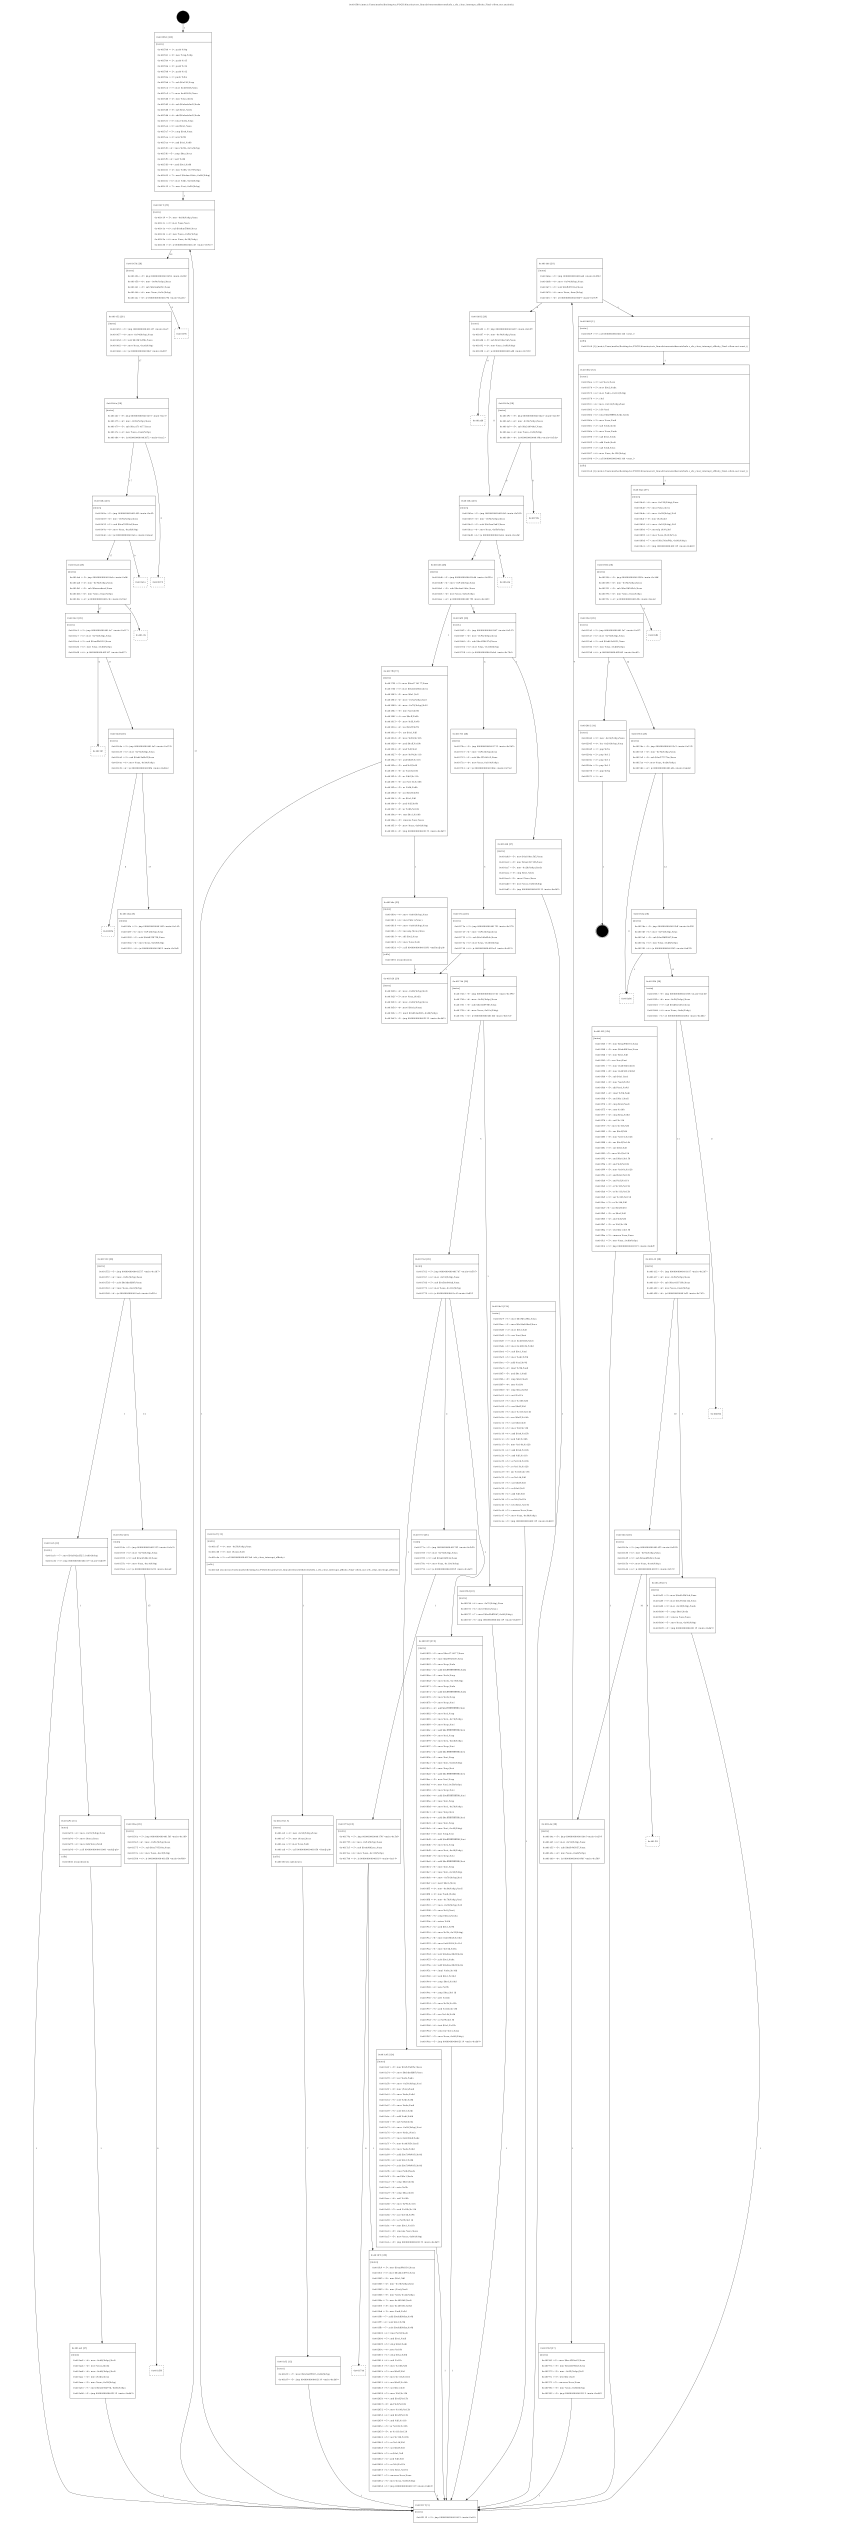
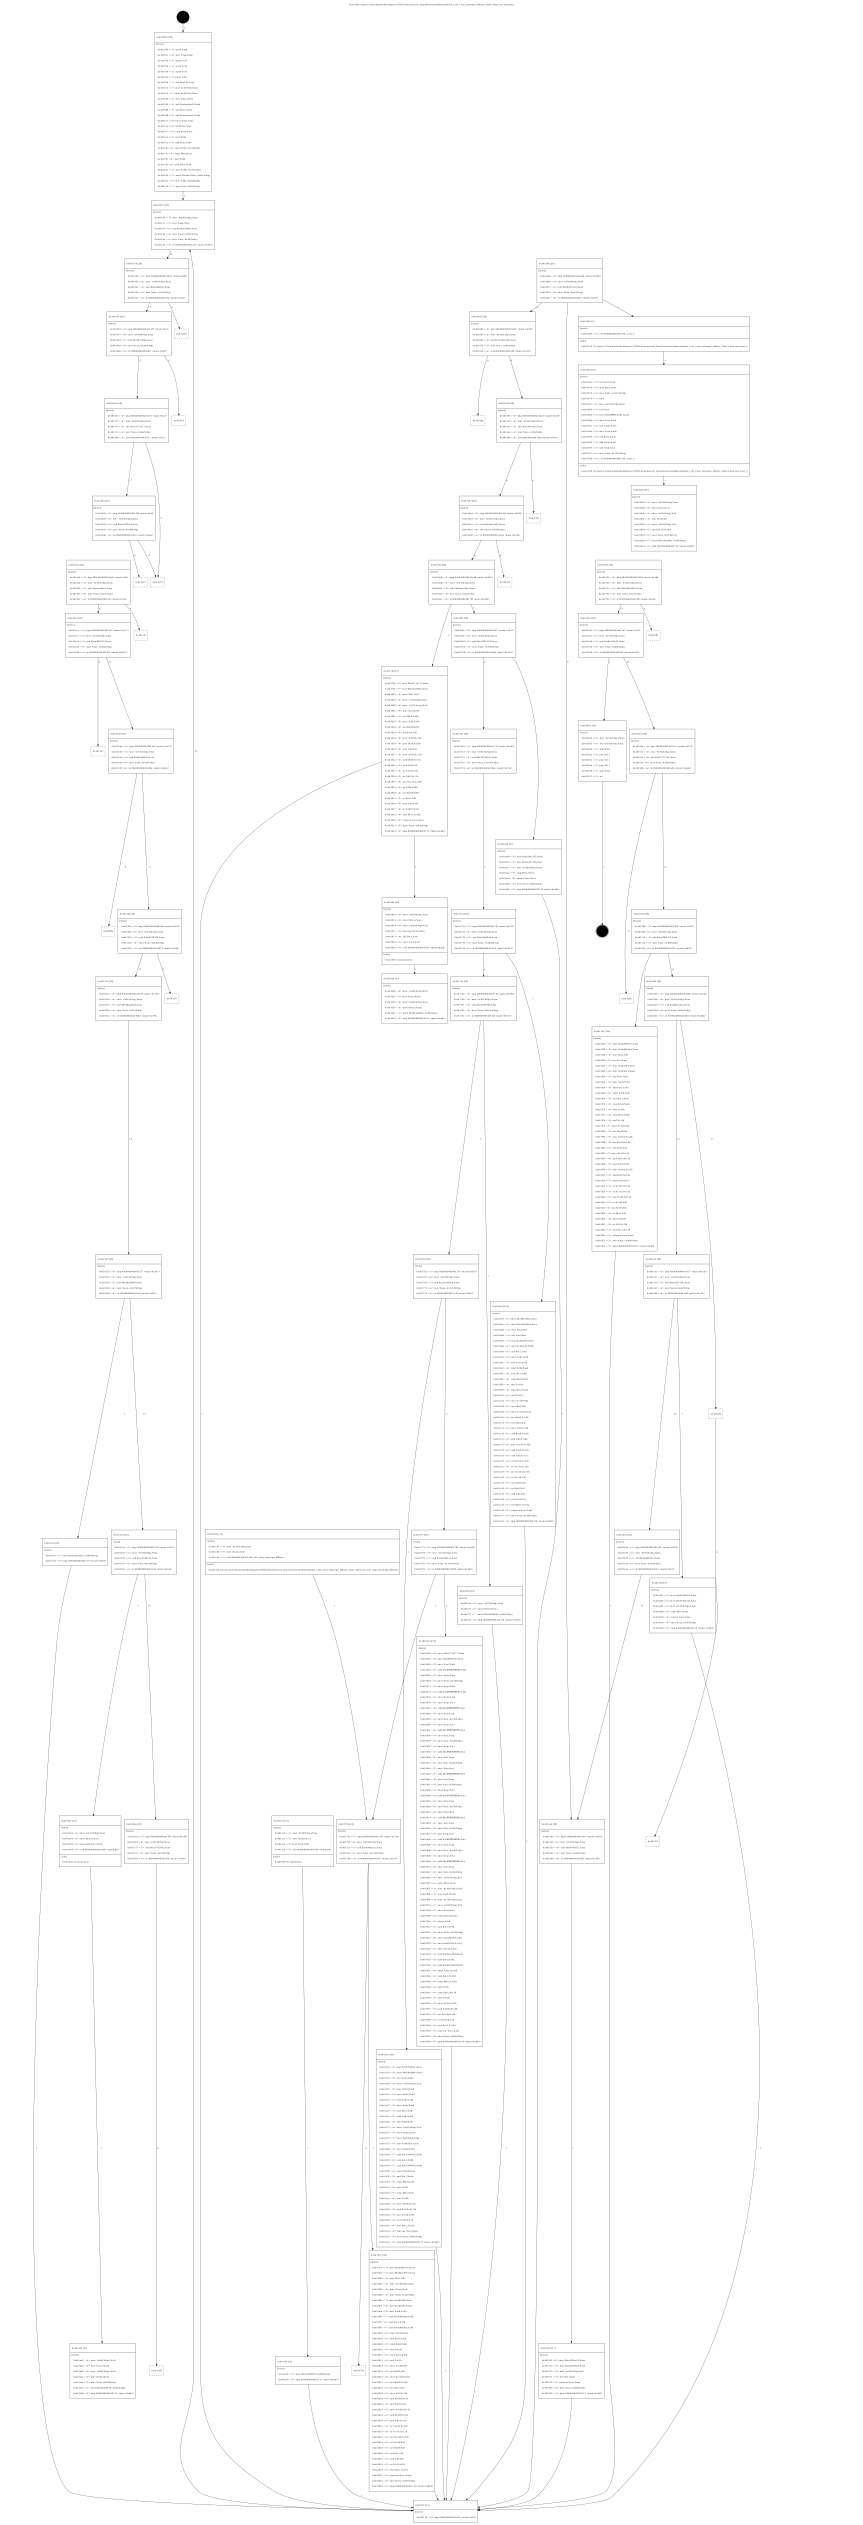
none -> (148, 307)
none -> (179, 421)
(488, 425) -> (515, 377)
(111, 549) -> (147, 557)
none -> (620, 608)
(451, 963) -> (547, 1123)
(632, 971) -> (640, 988)
none -> (129, 999)
none -> (172, 999)
(573, 1062) -> (566, 1060)
(474, 1477) -> (445, 1604)
(82, 1690) -> (112, 1694)
(302, 1695) -> (348, 1694)
(648, 1705) -> (716, 1631)
(217, 2504) -> none
